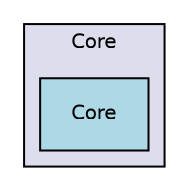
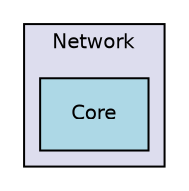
(94, 43) -> (94, 43)
